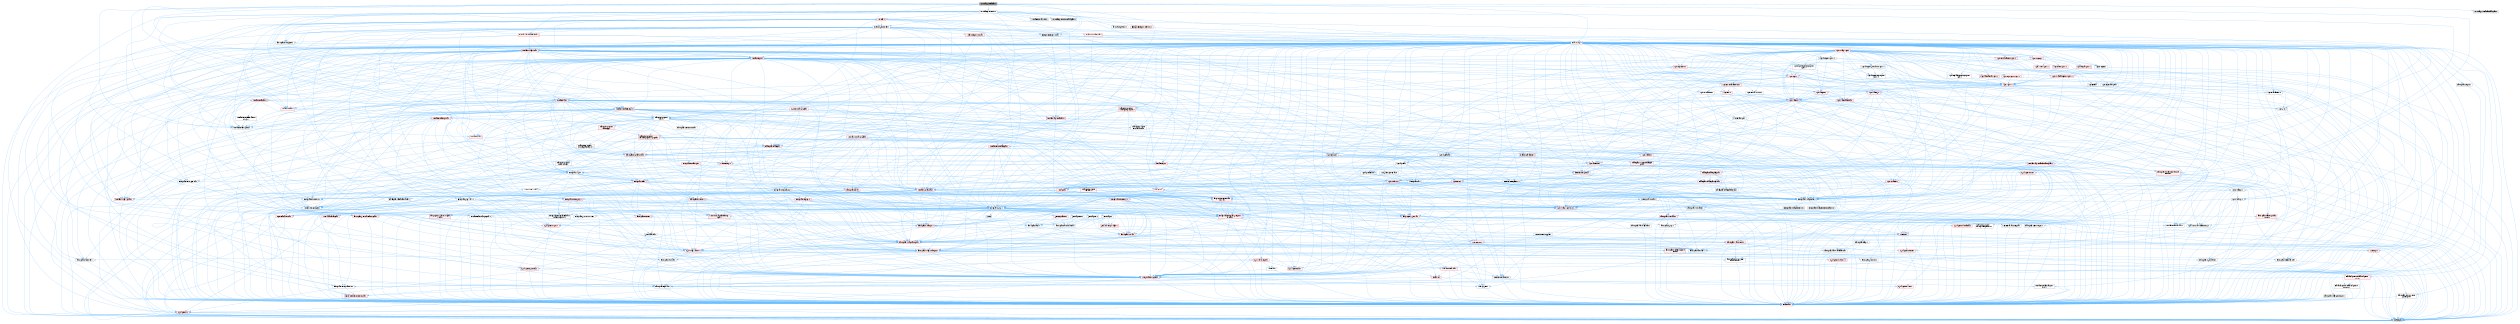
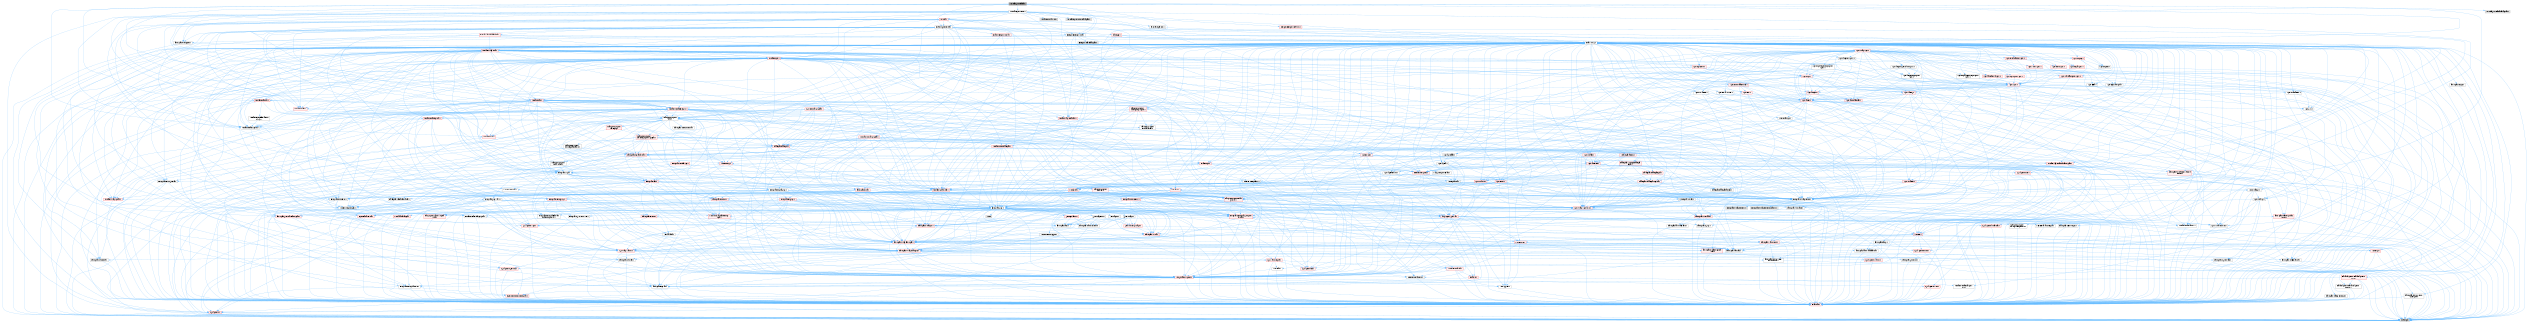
(1094, 35) -> (1117, 35)
none -> (1088, 43)
(2199, 226) -> (2219, 226)
